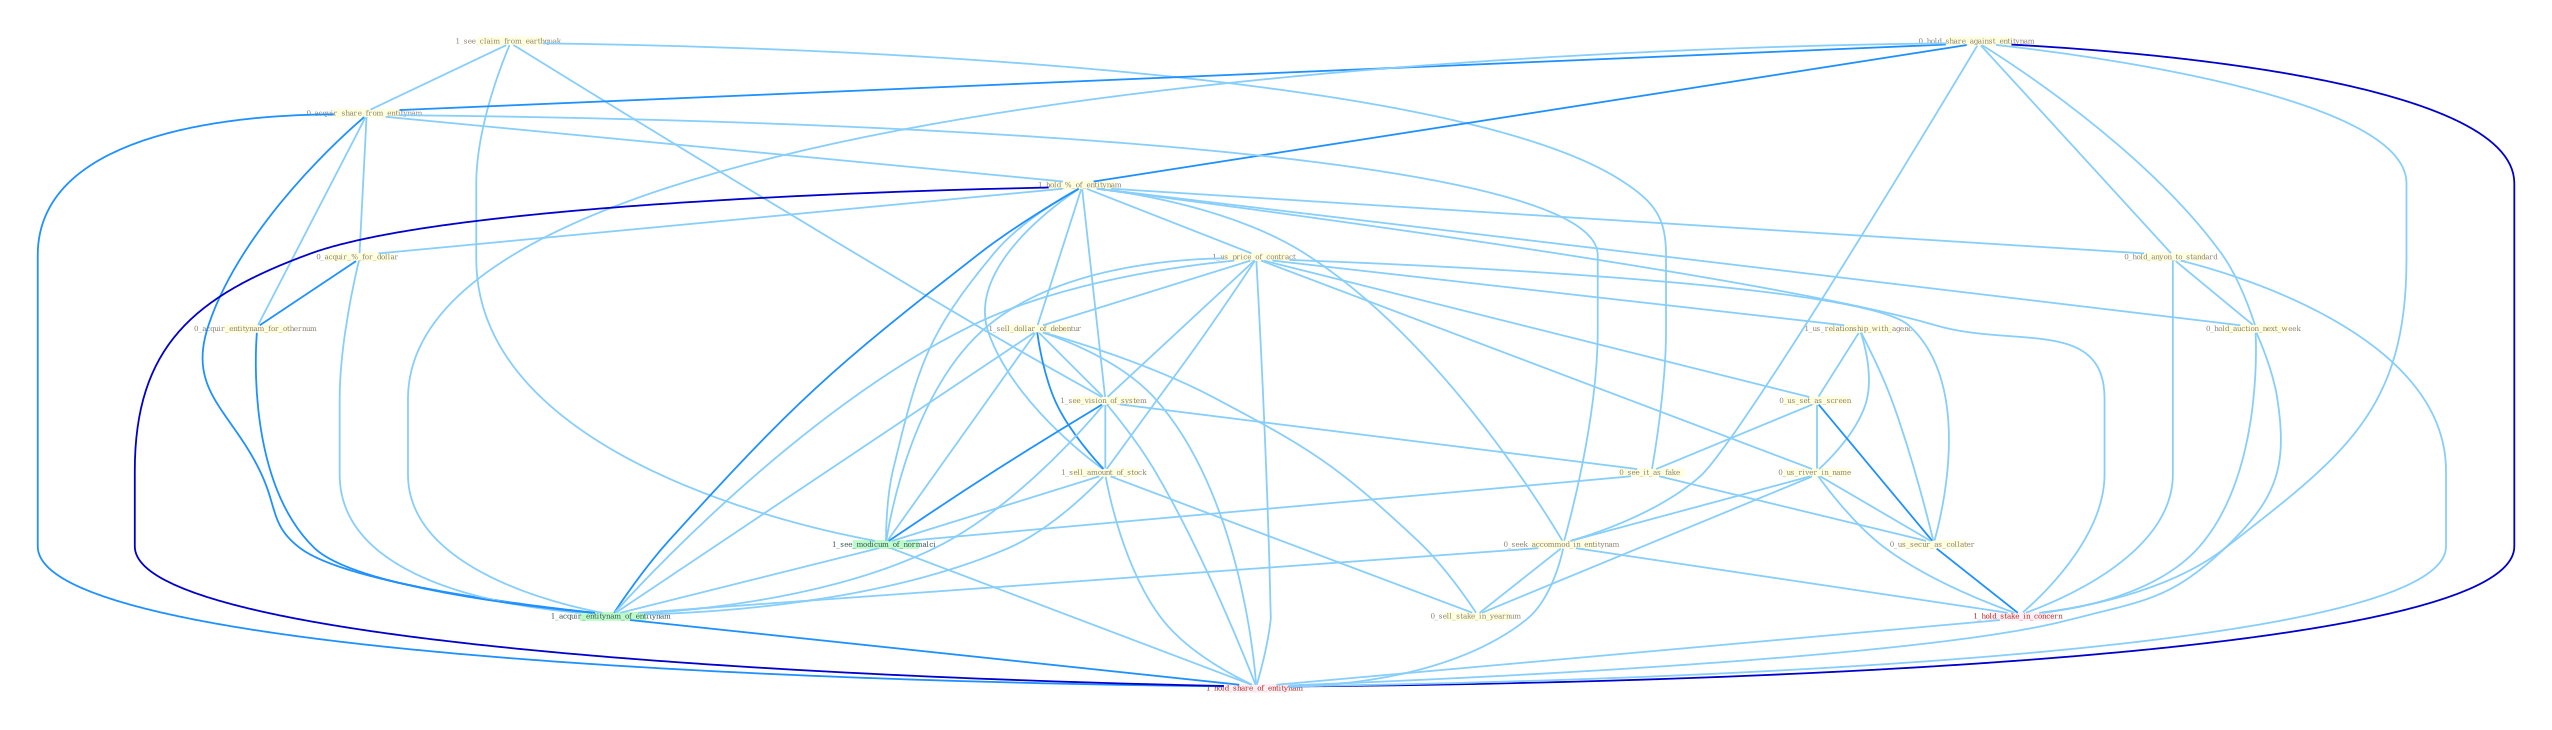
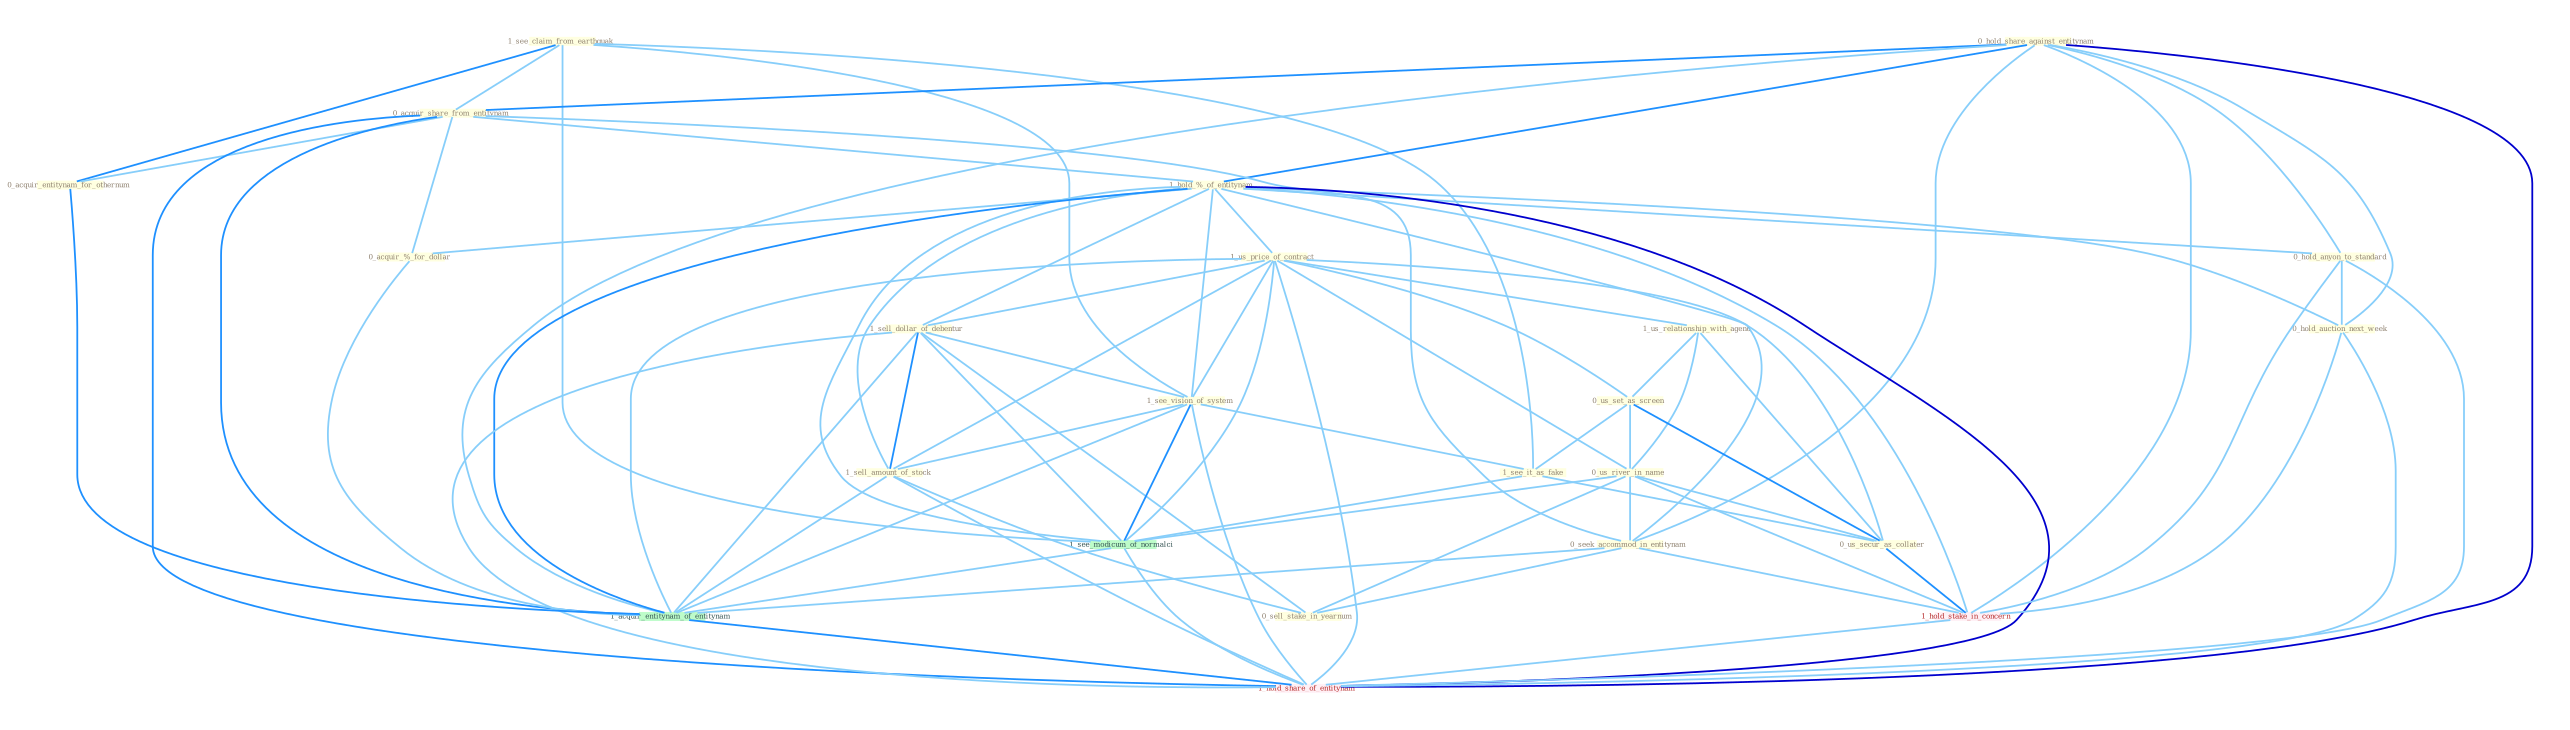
(308, 293) -> (316, 113)
(1652, 473) -> (1533, 473)
(1027, 499) -> (1473, 496)
(1460, 656) -> none
